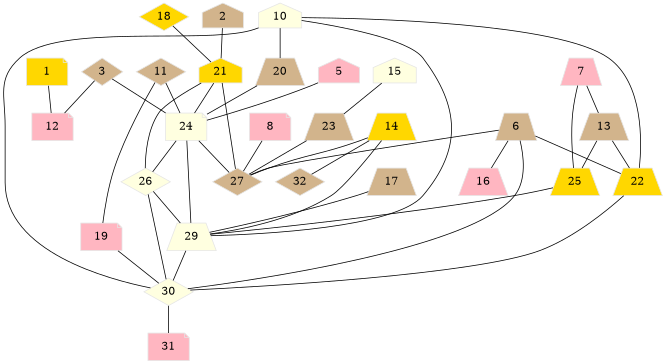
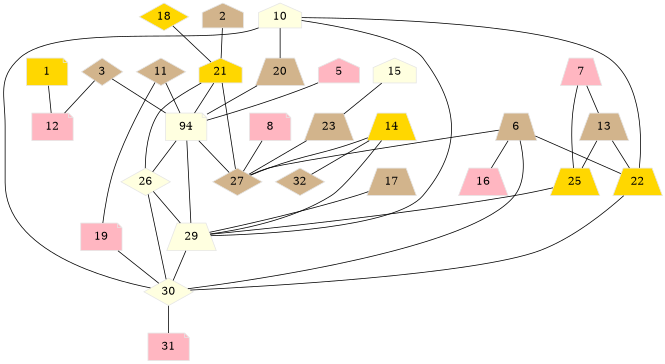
(186, 127) -> (186, 127)
